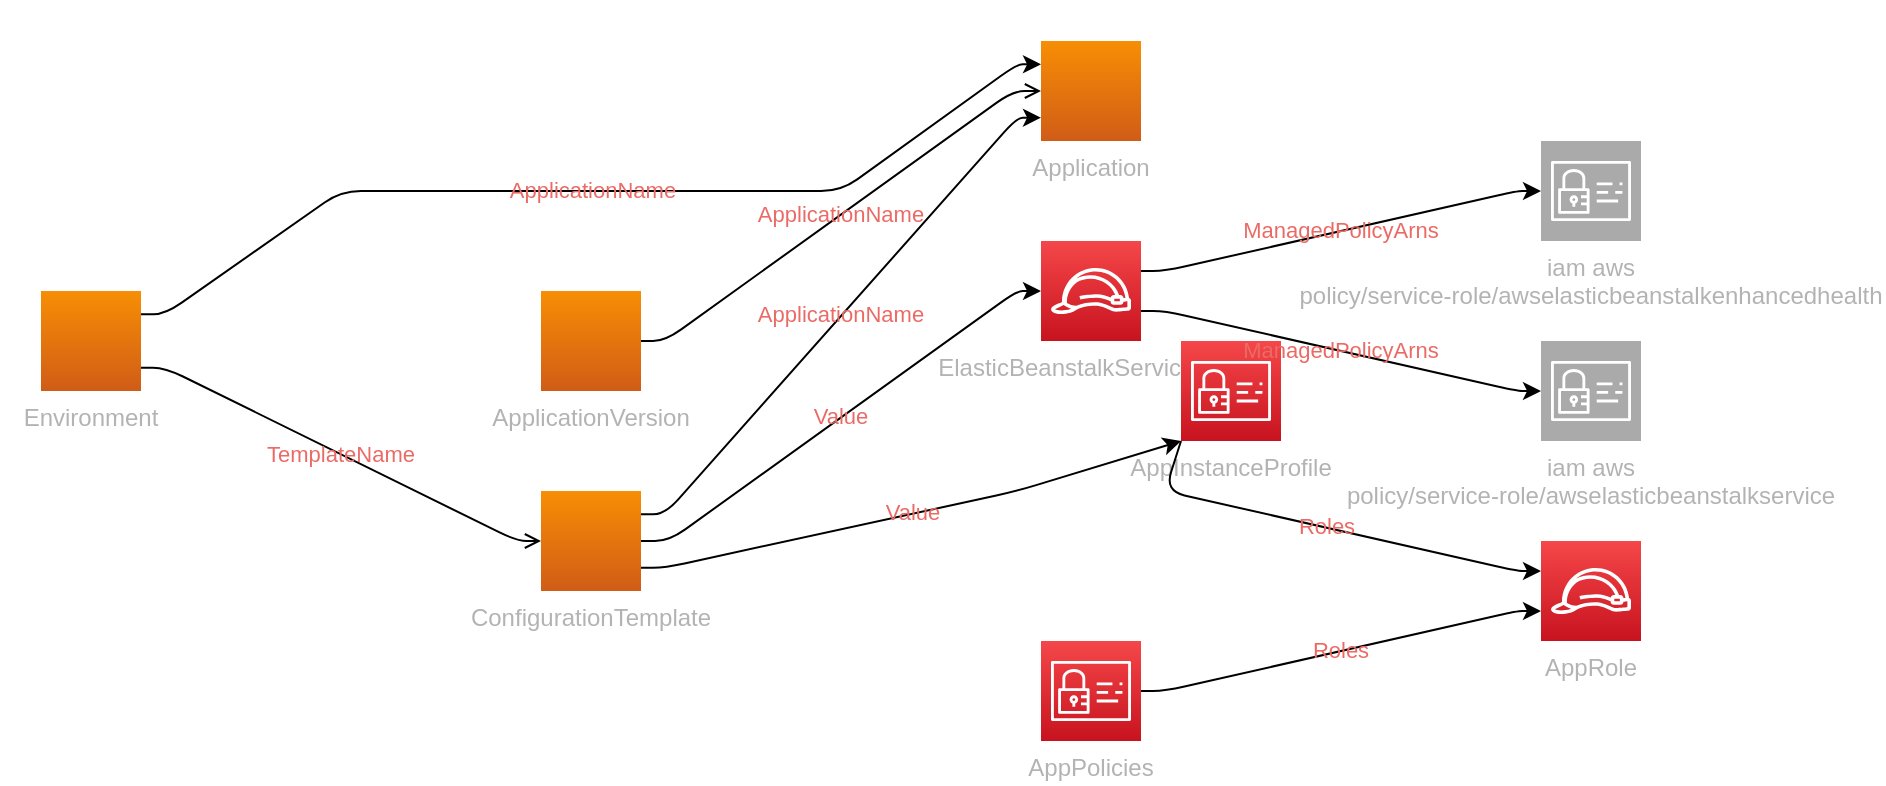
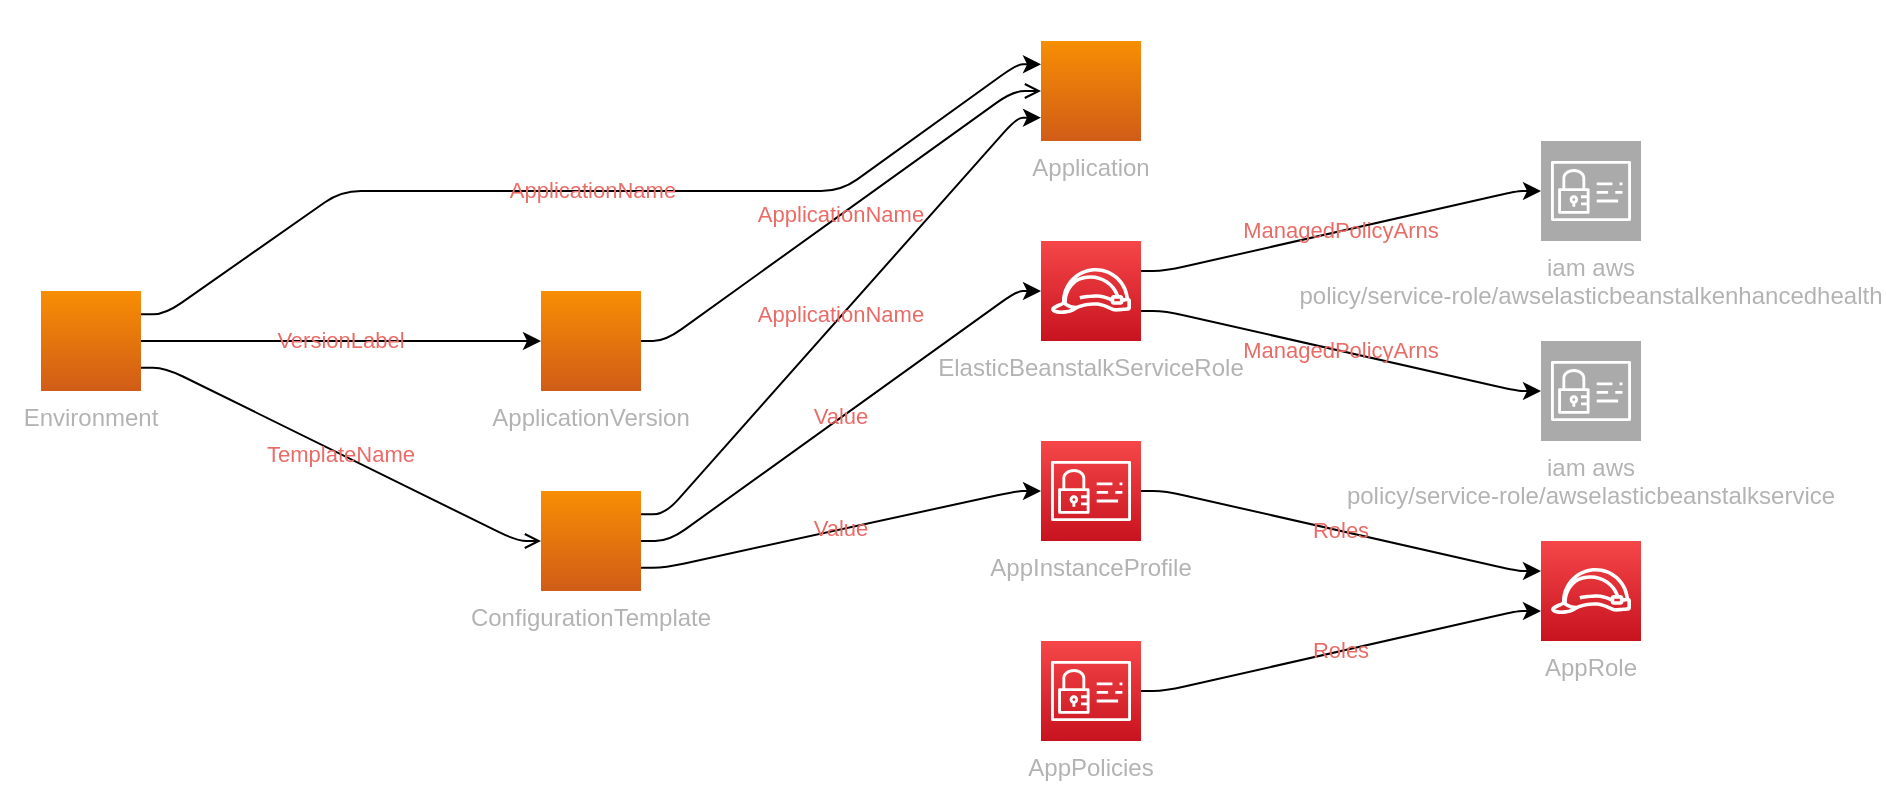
none -> (334, 341)
(1231, 391) -> (1091, 491)
